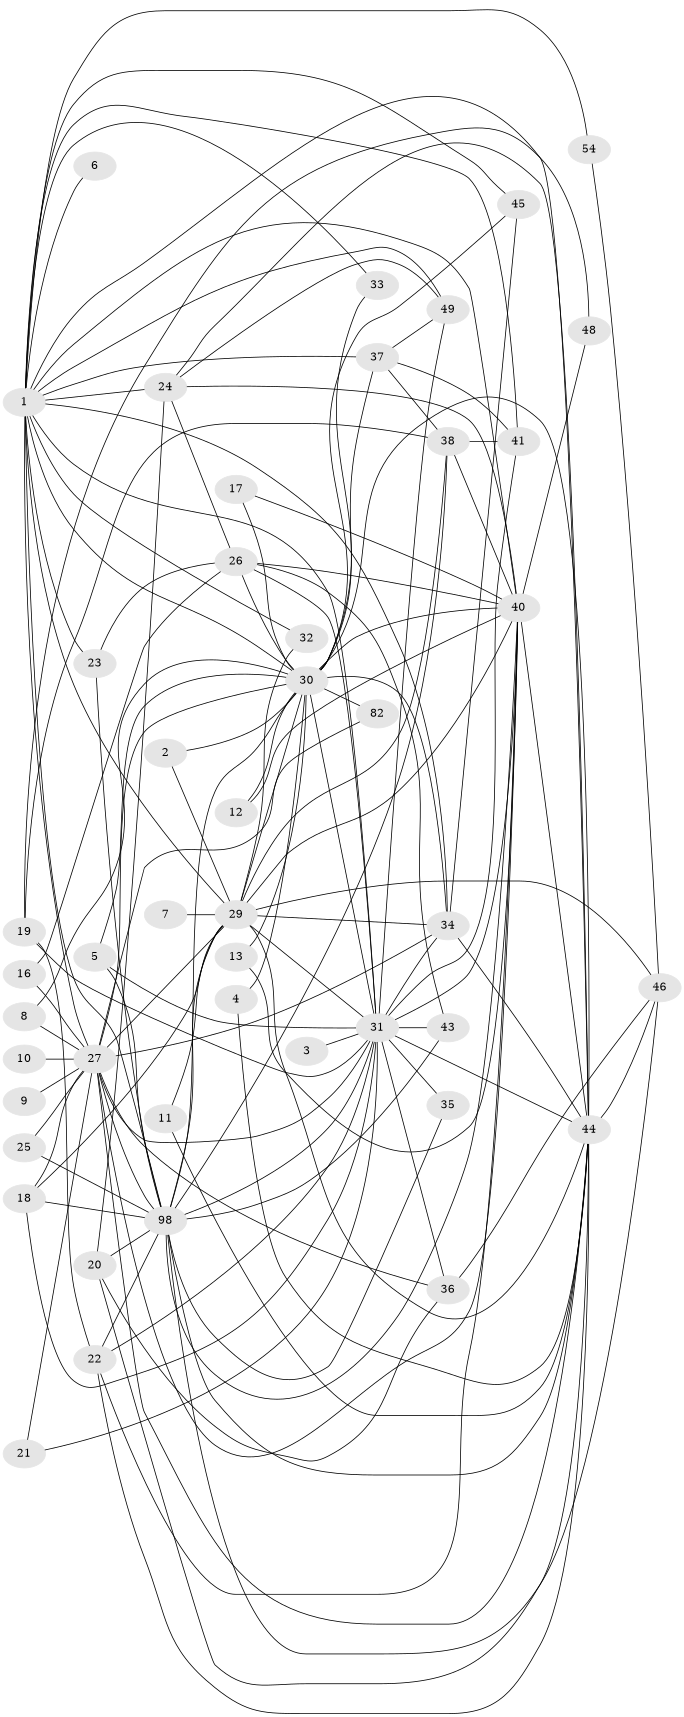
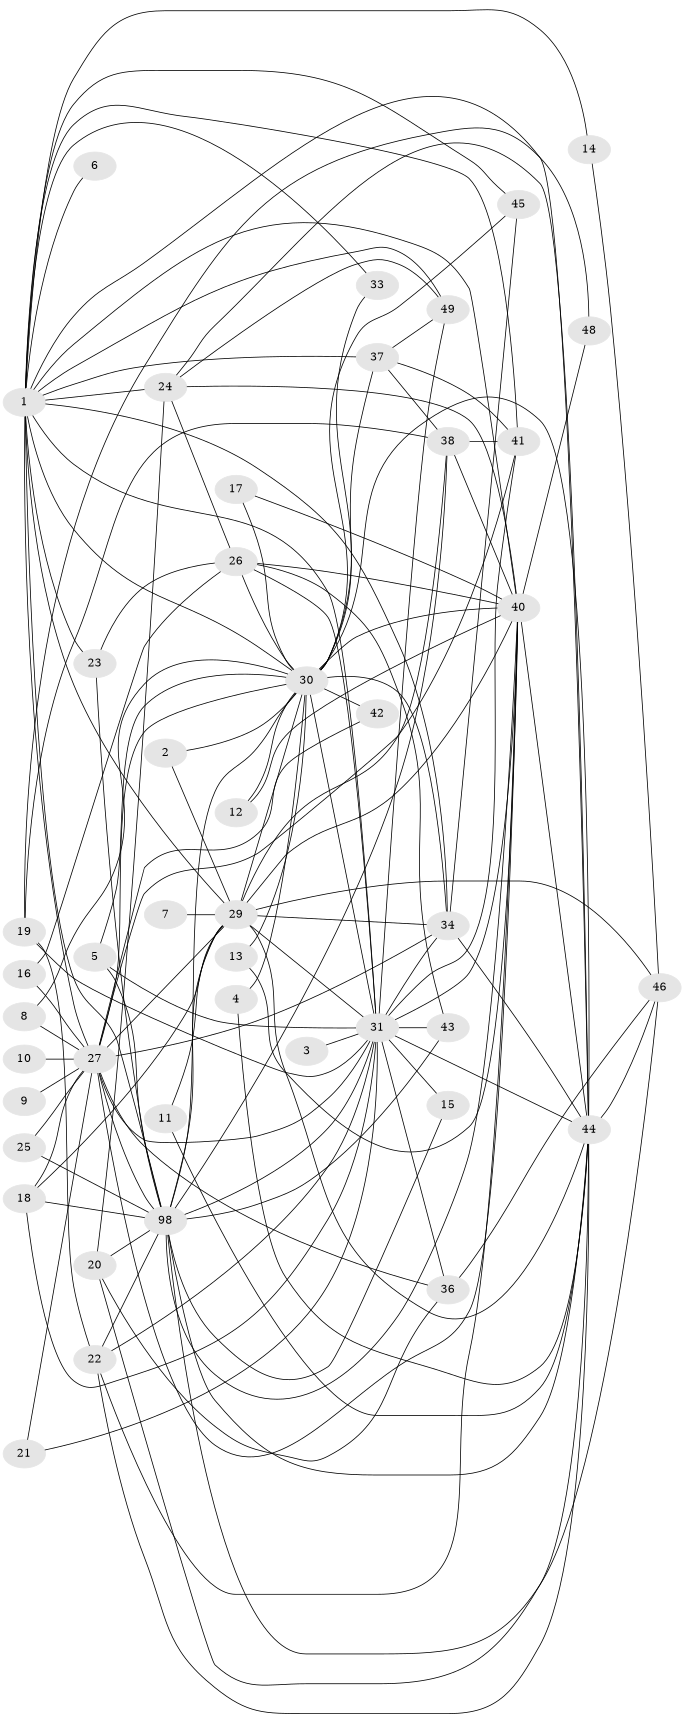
(589, 150) -> (589, 150)
(307, 639) -> none
(377, 714) -> (377, 714)
(448, 1105) -> (448, 1105)
(332, 1620) -> (323, 800)
